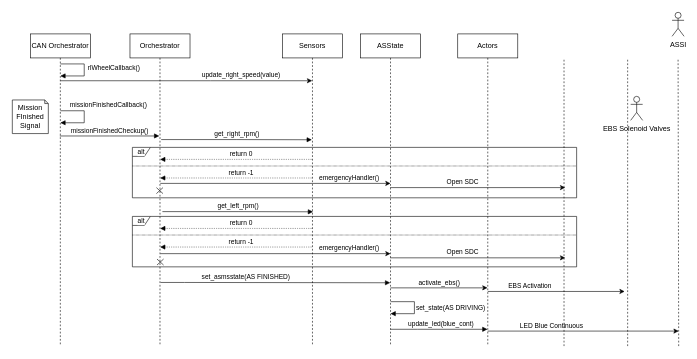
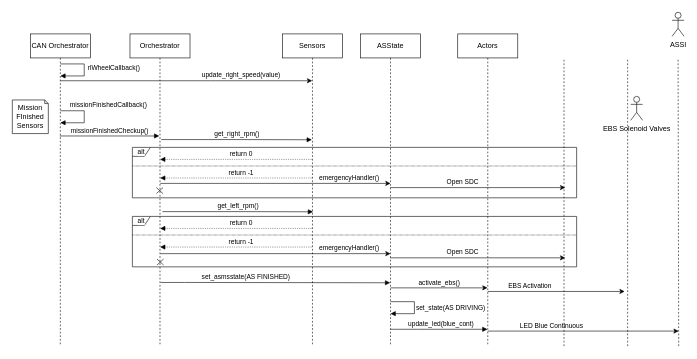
(30, 117) -> (30, 117)
